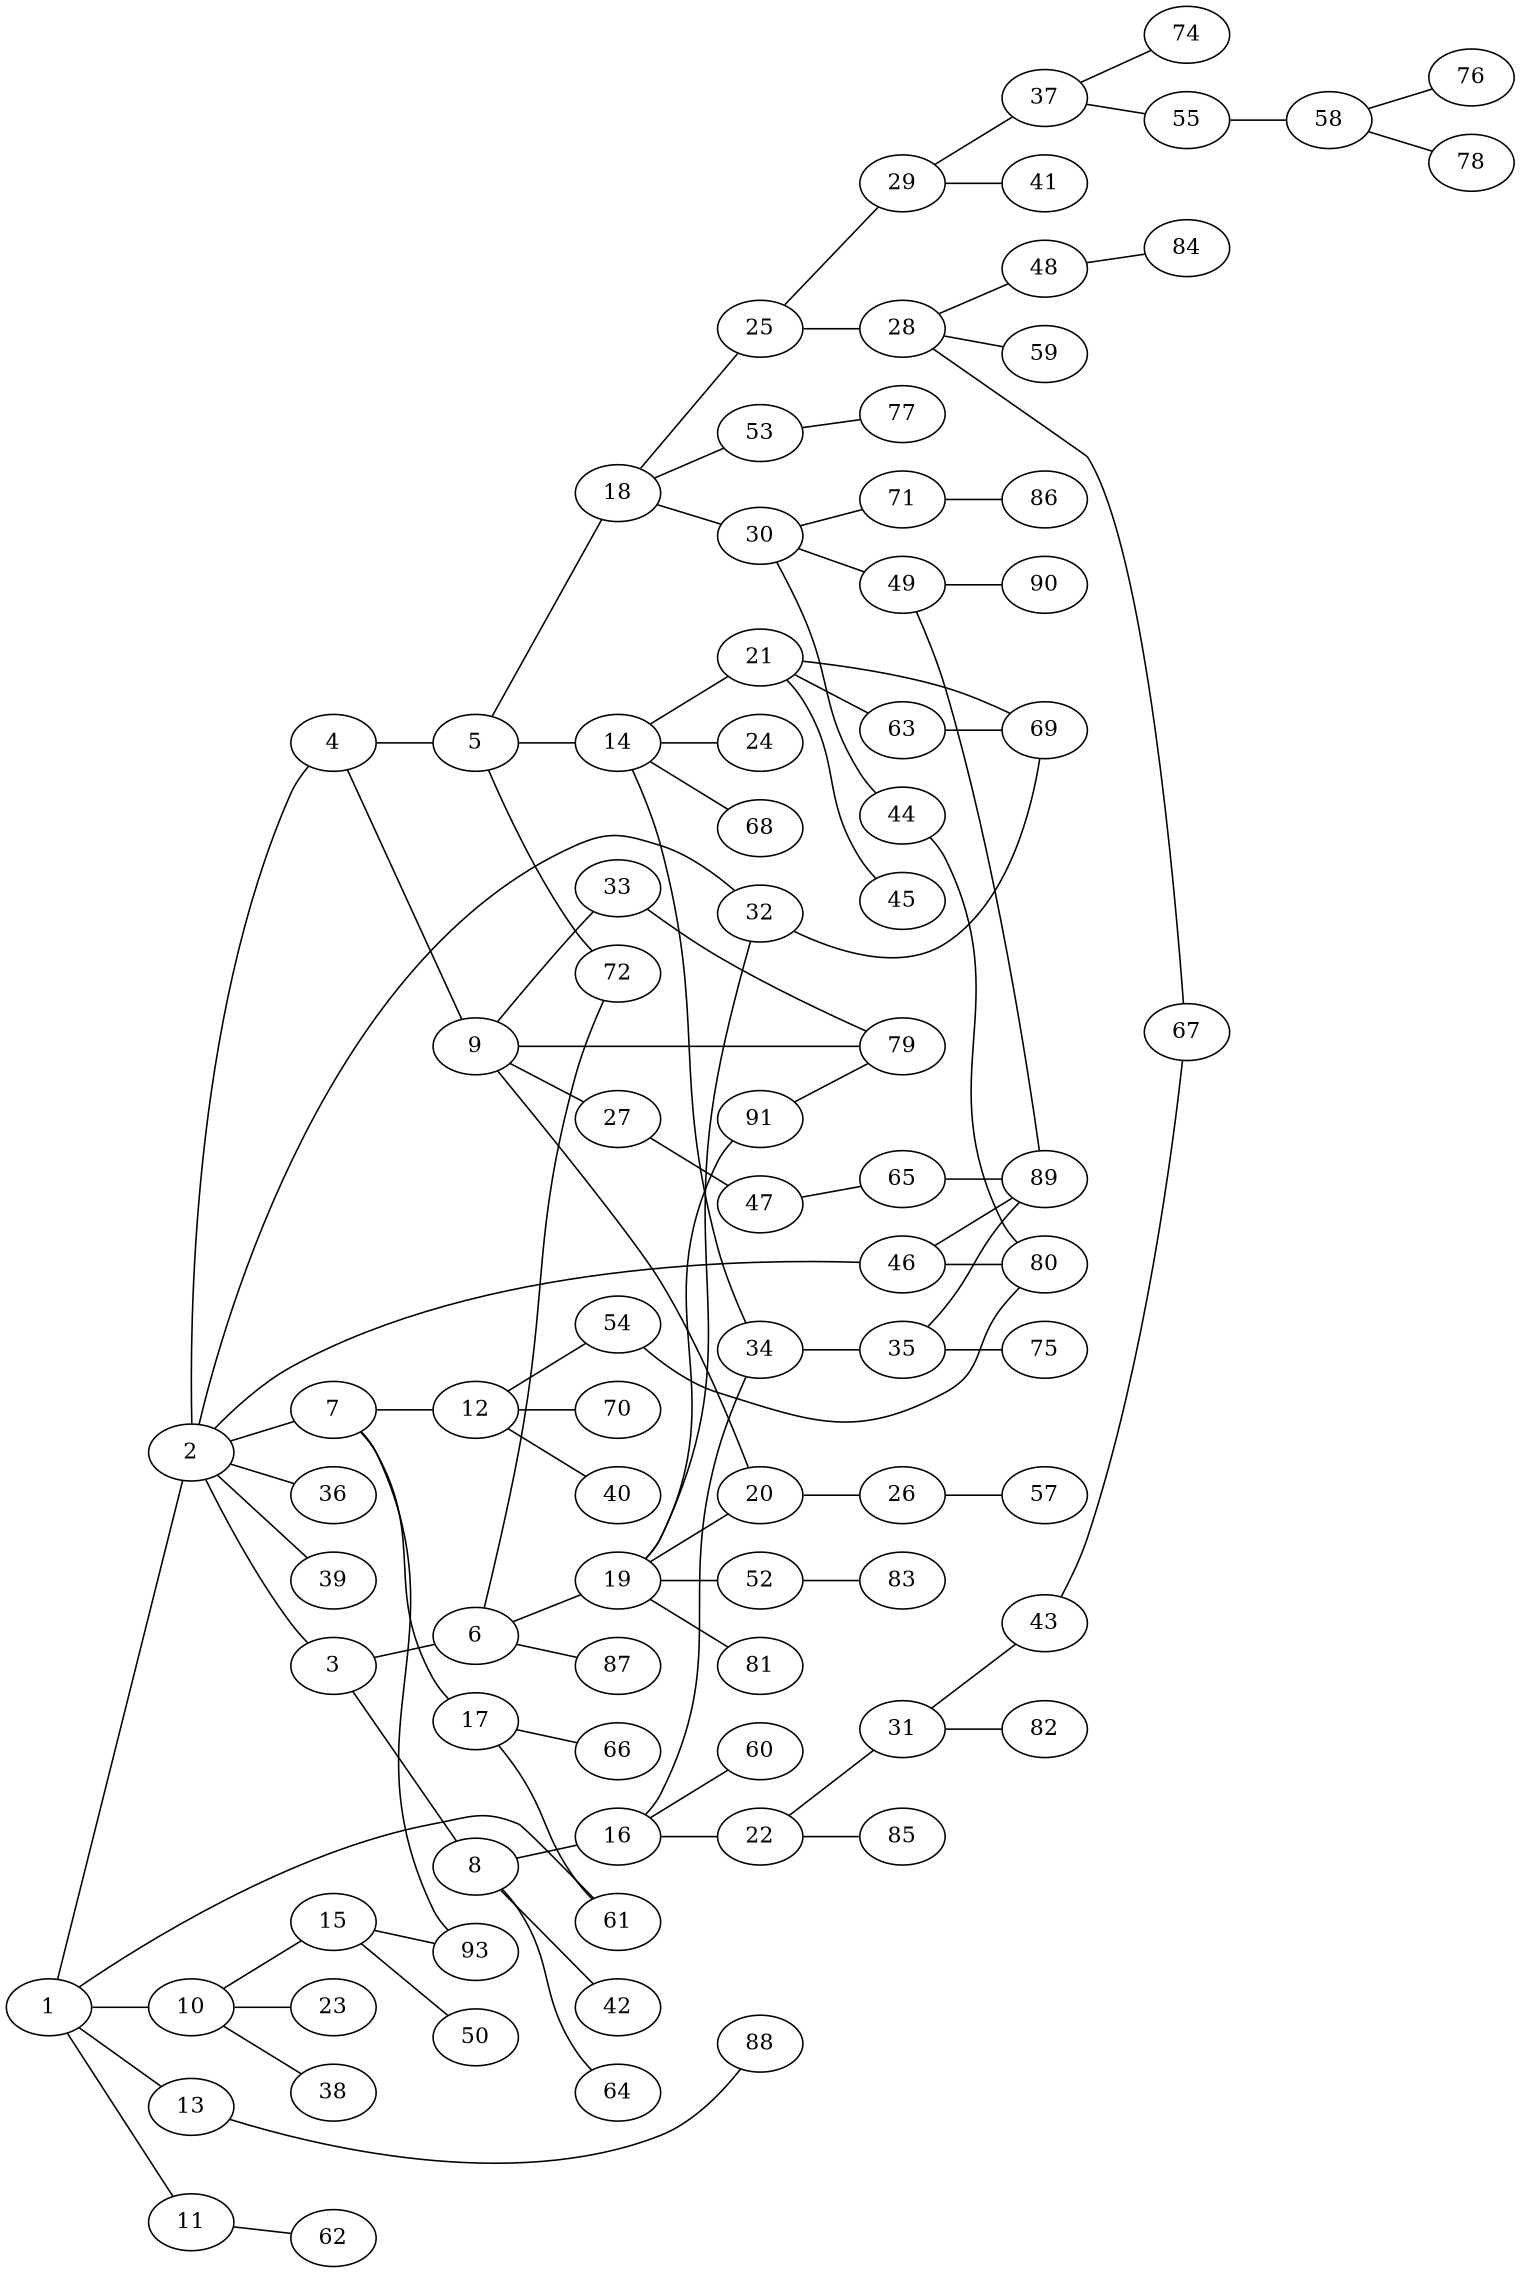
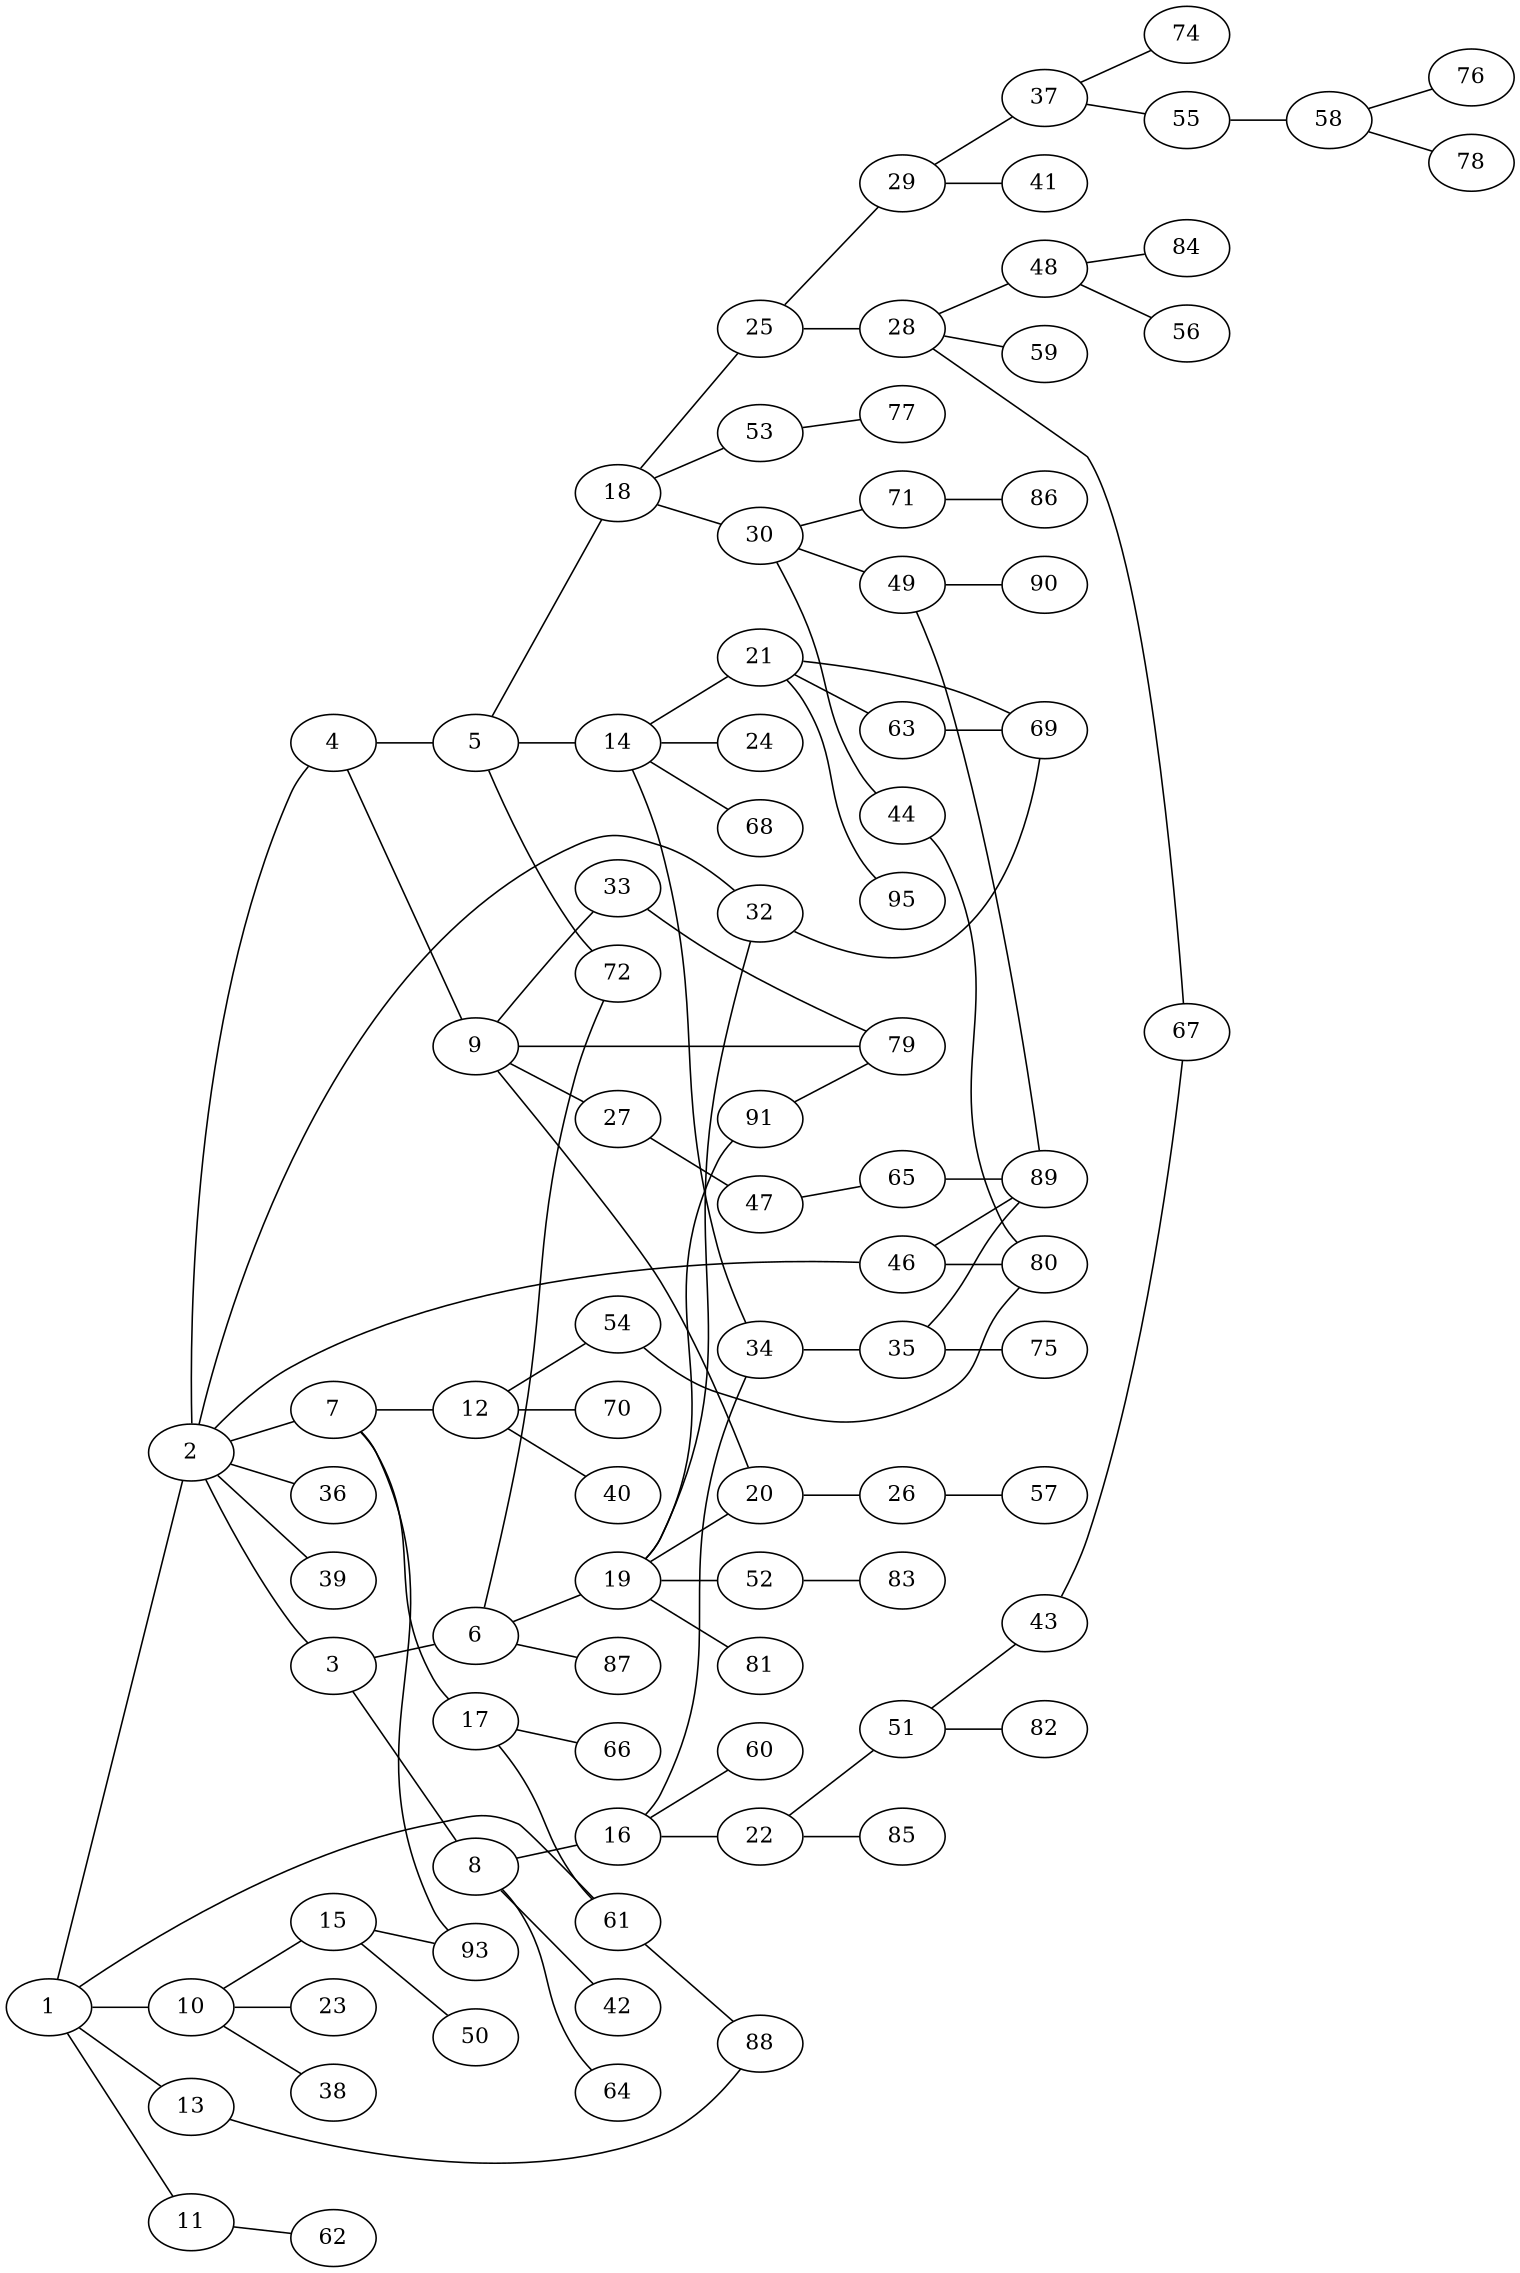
none -> (1187, 333)
(902, 901) -> (902, 901)
(902, 1729) -> (902, 1729)
none -> (689, 1983)
